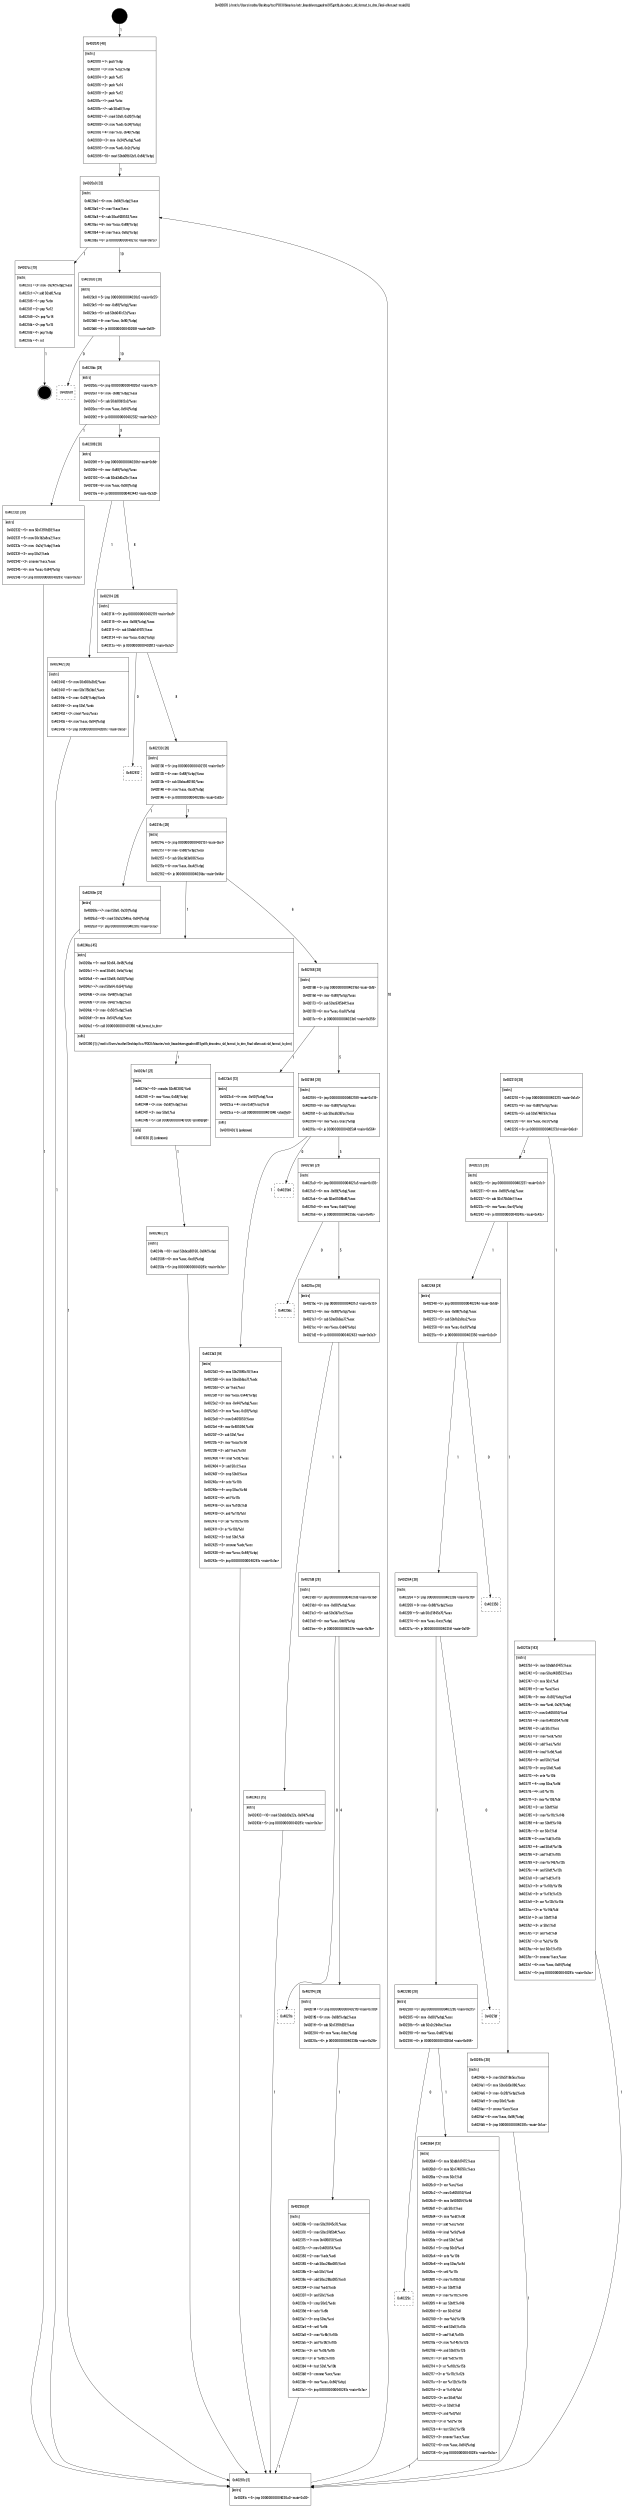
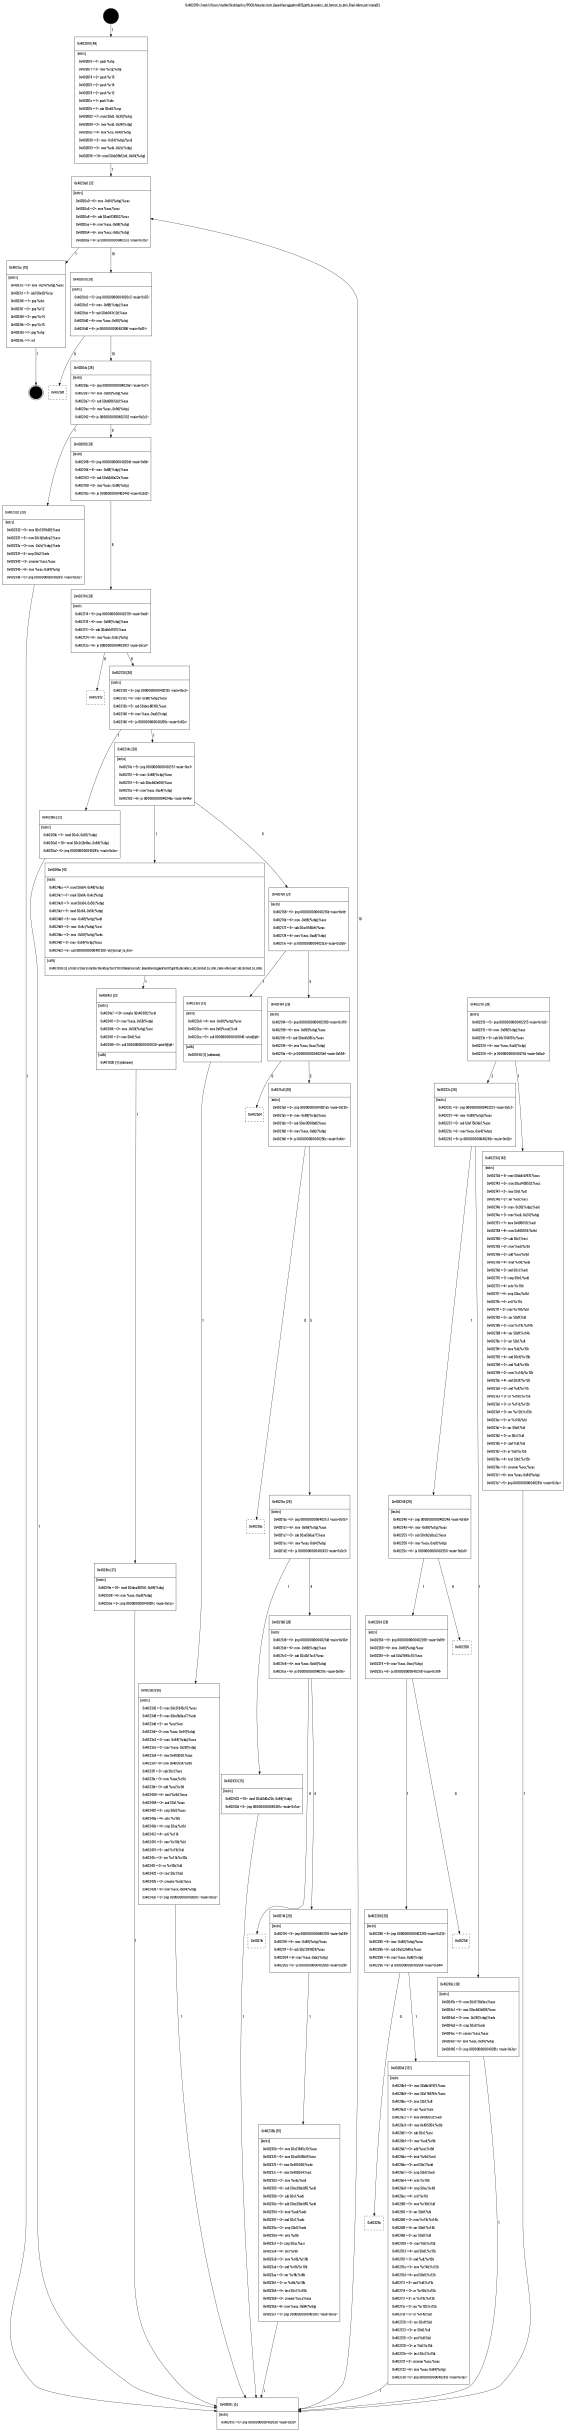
(88, 697) -> none
(250, 1228) -> (201, 1371)
